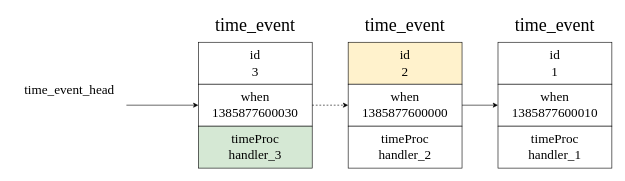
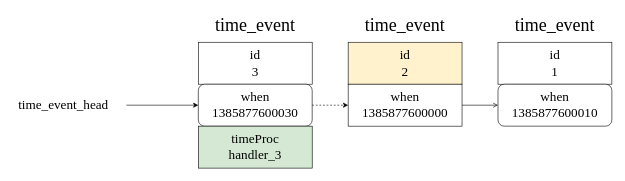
(69, 90) -> (63, 105)
(255, 105) -> (255, 105)
(492, 105) -> (494, 105)
(555, 105) -> (555, 105)
(405, 147) -> none
(555, 147) -> none
